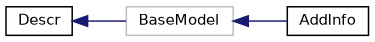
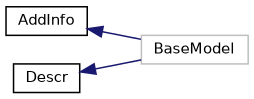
(268, 21) -> (122, 36)
